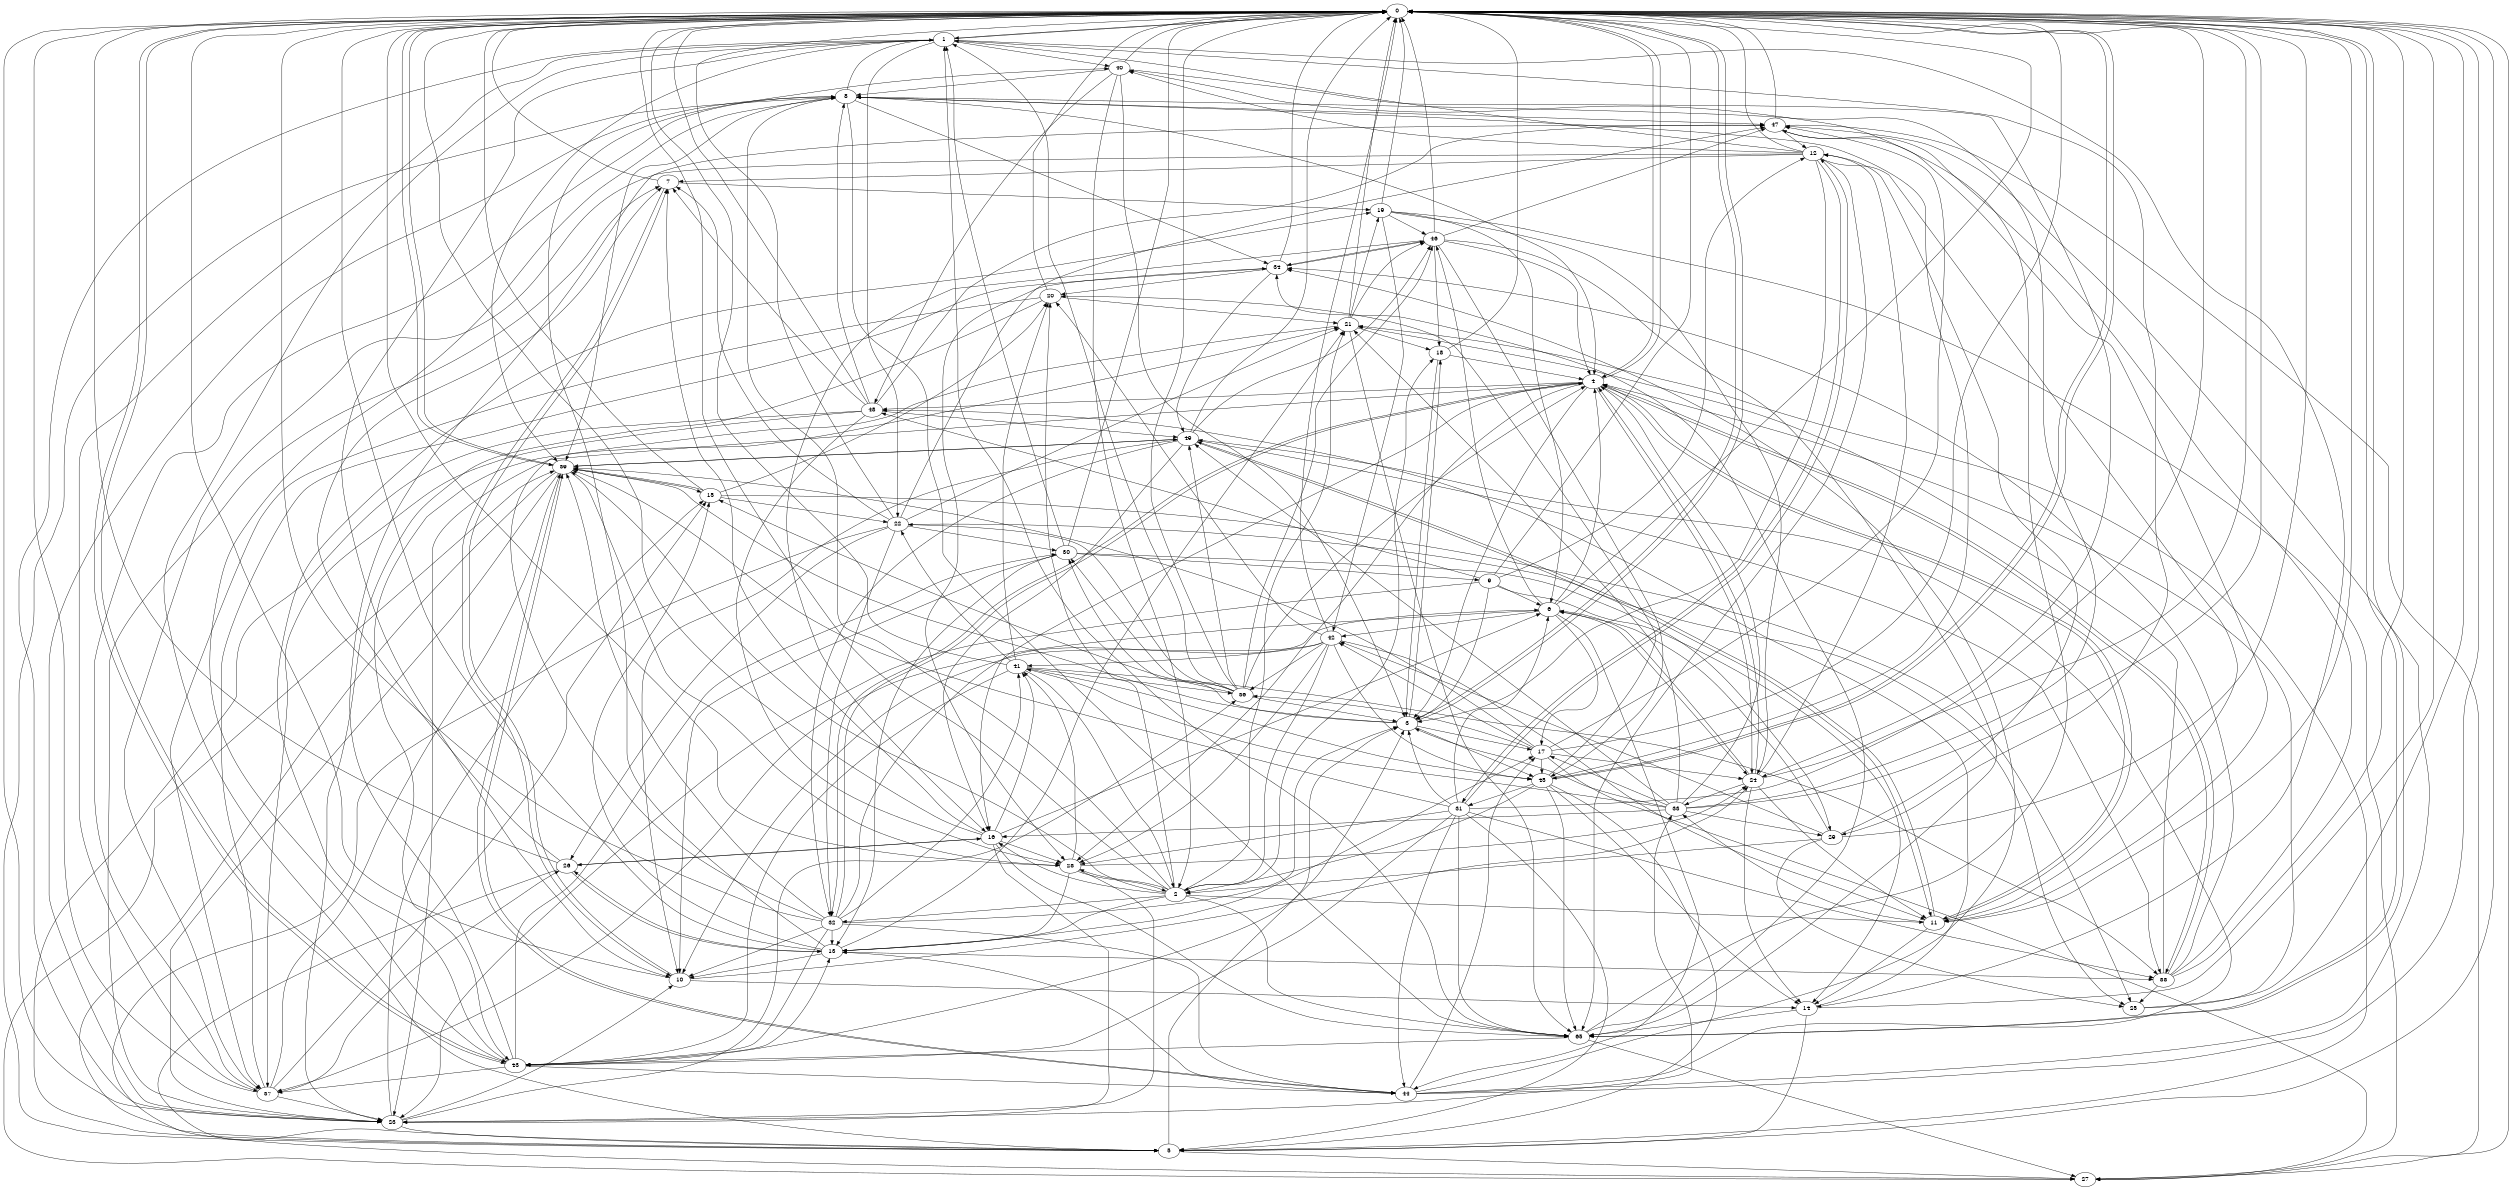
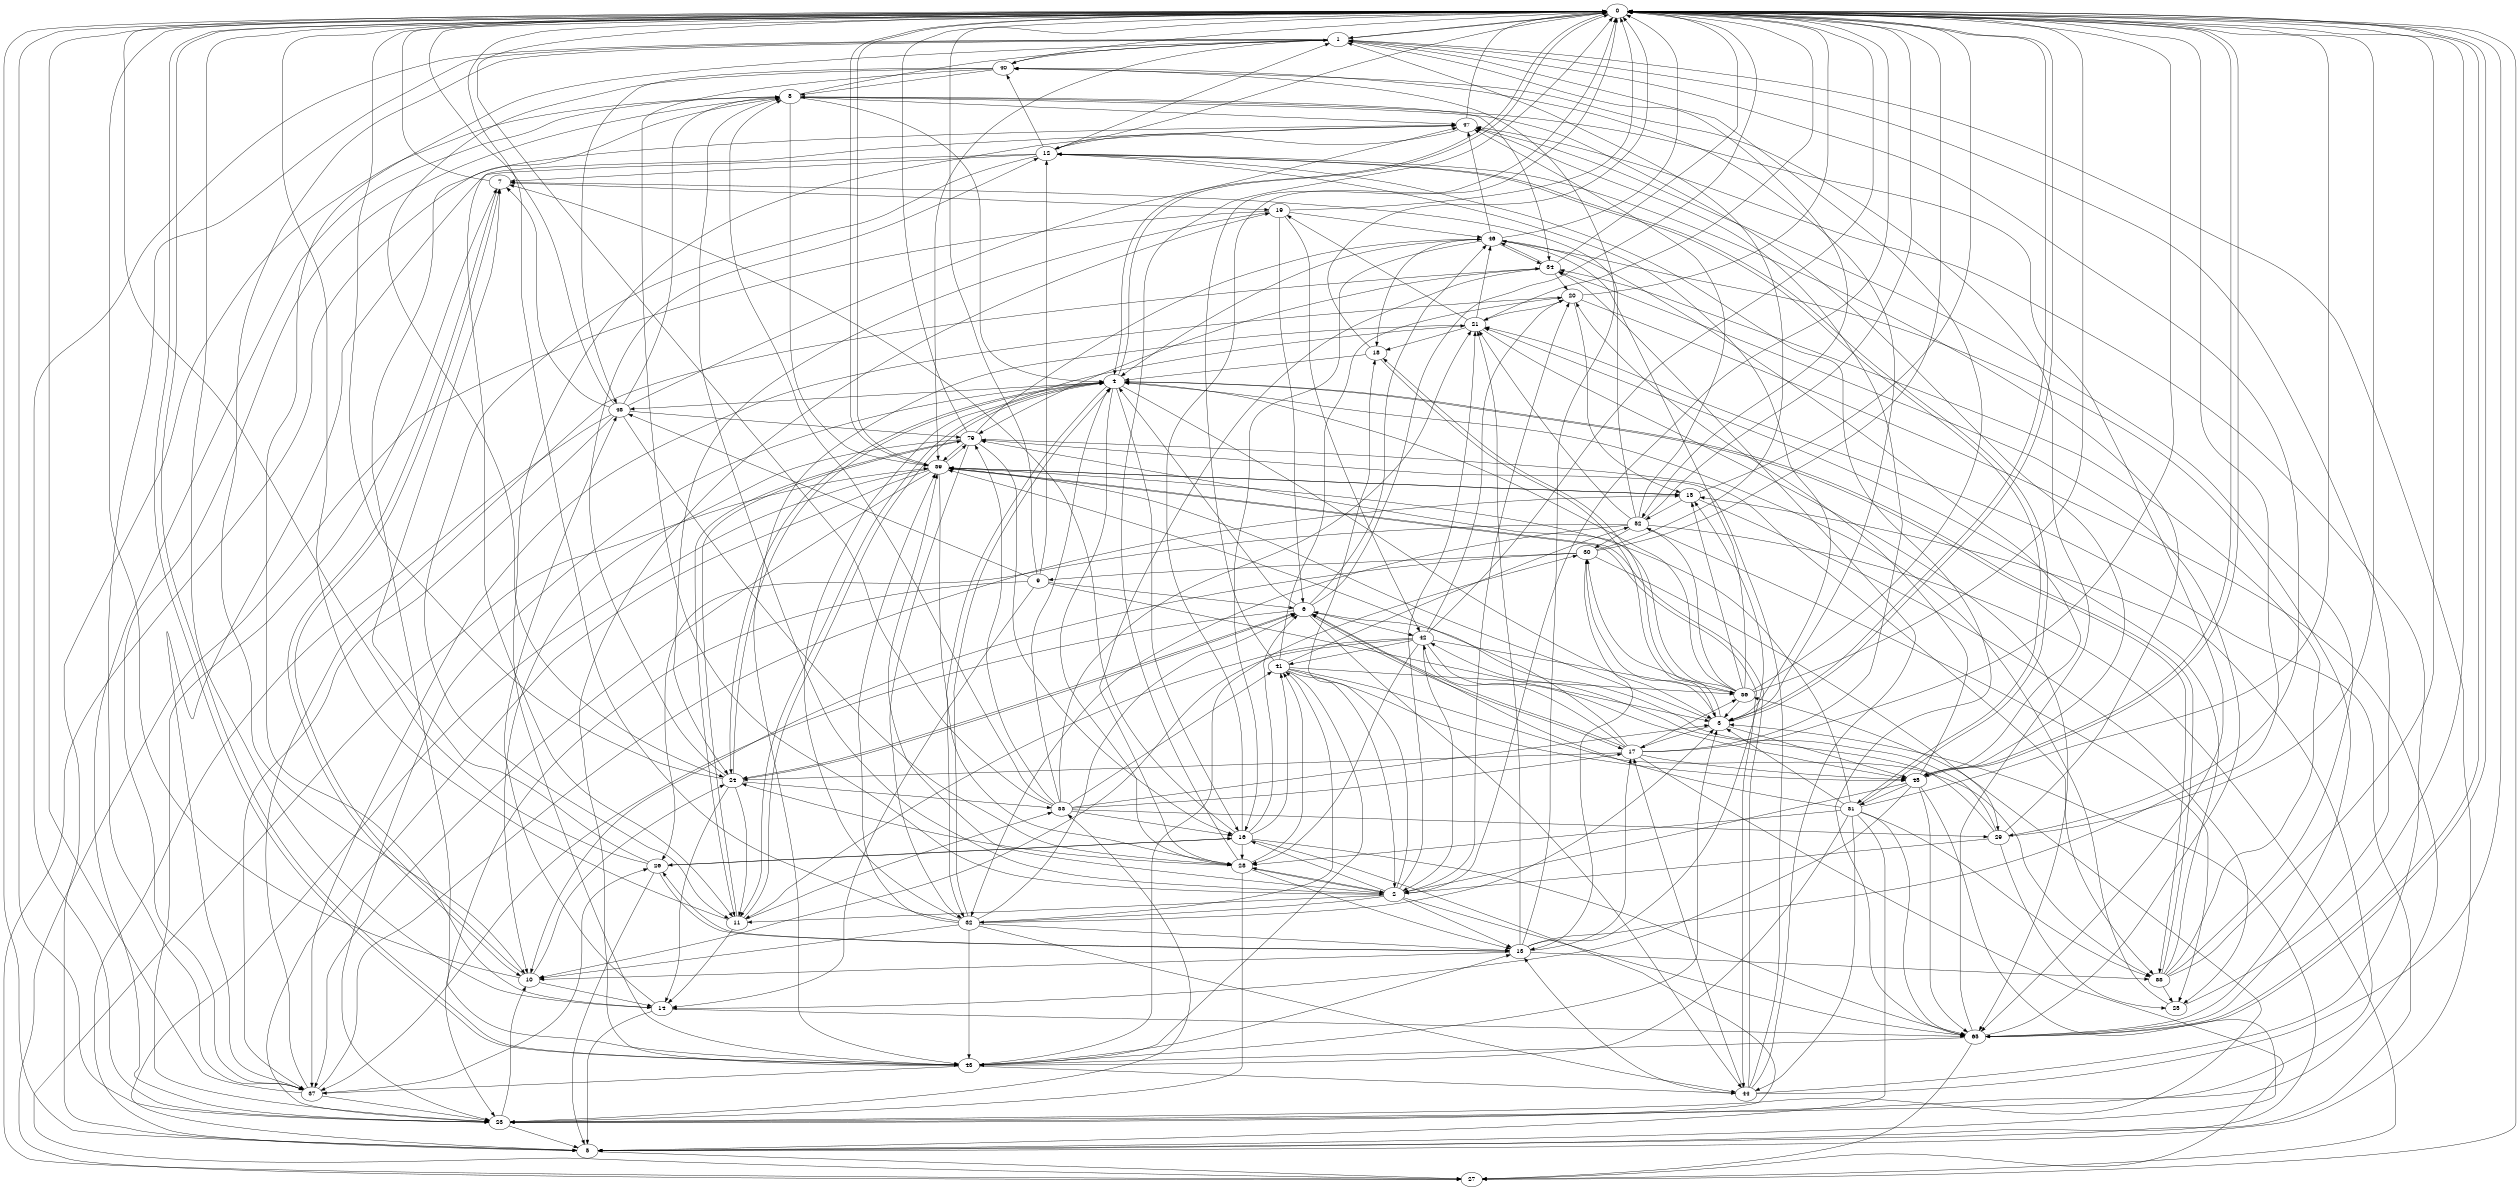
(869, 432) -> (1589, 420)
(1188, 439) -> (971, 439)
(898, 524) -> (1638, 524)
none -> (1467, 689)
(407, 782) -> (560, 727)
